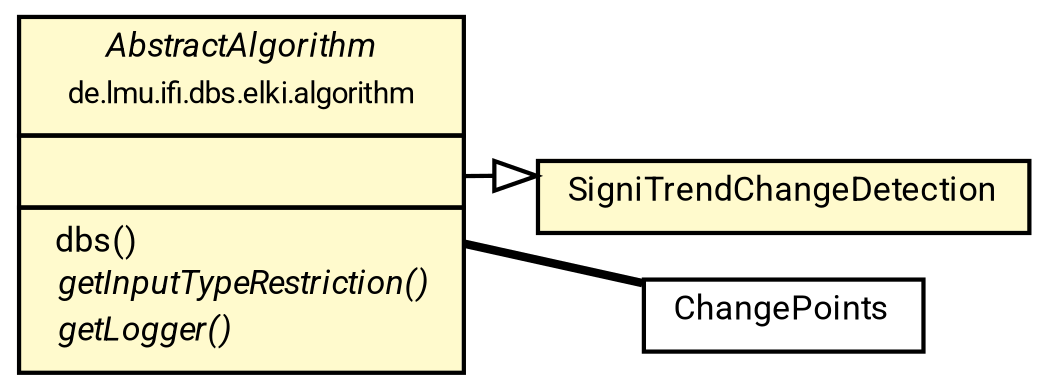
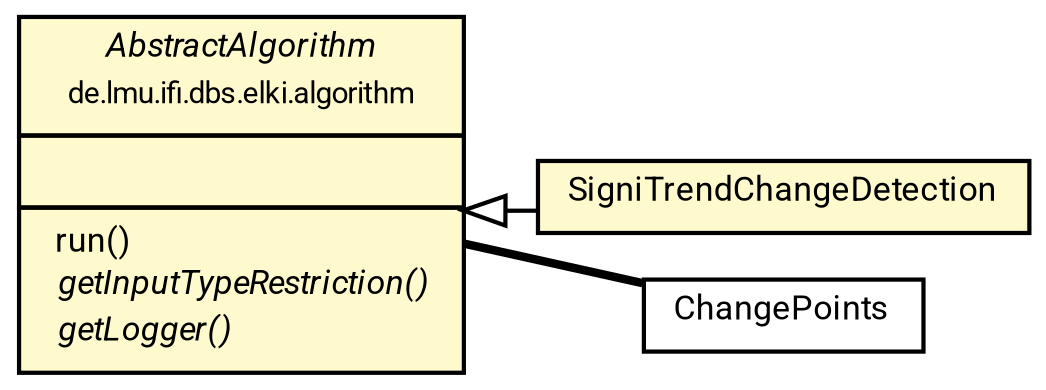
(479, 176) -> (521, 211)
(93, 241) -> (89, 241)
